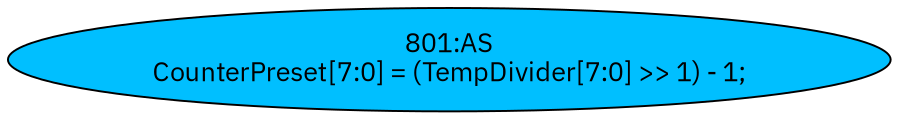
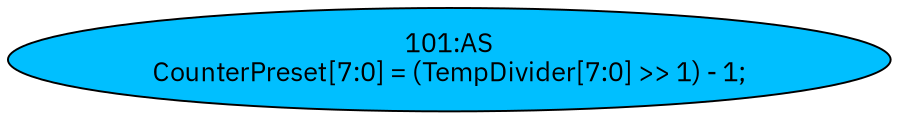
(449, 60) -> (449, 60)
